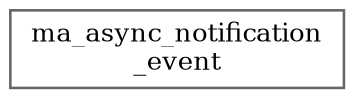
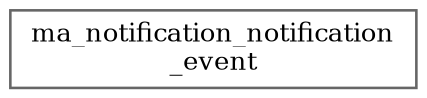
(177, 49) -> (213, 49)
